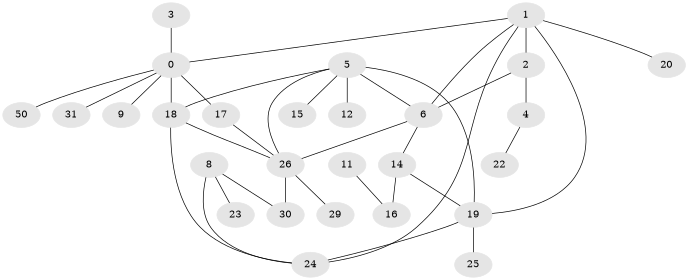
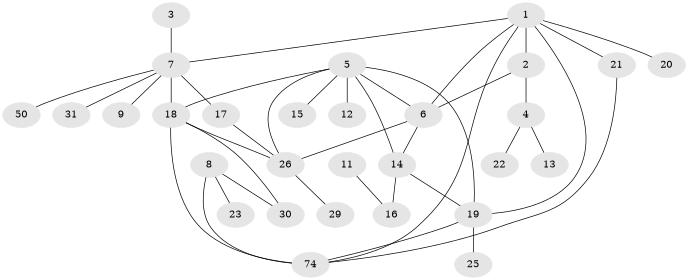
(171, 65) -> (171, 65)
none -> (617, 65)
none -> (377, 113)
none -> (550, 165)
(286, 190) -> (238, 156)
(310, 265) -> (310, 265)
